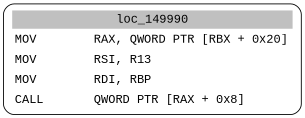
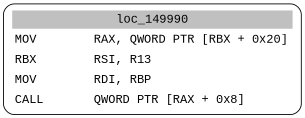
(83, 59) -> (83, 59)
